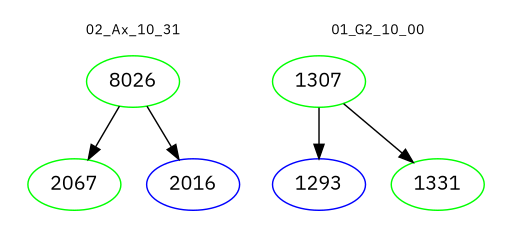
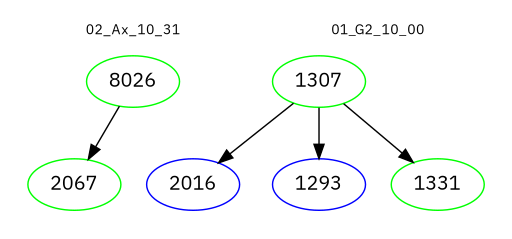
(159, 127) -> (271, 121)
